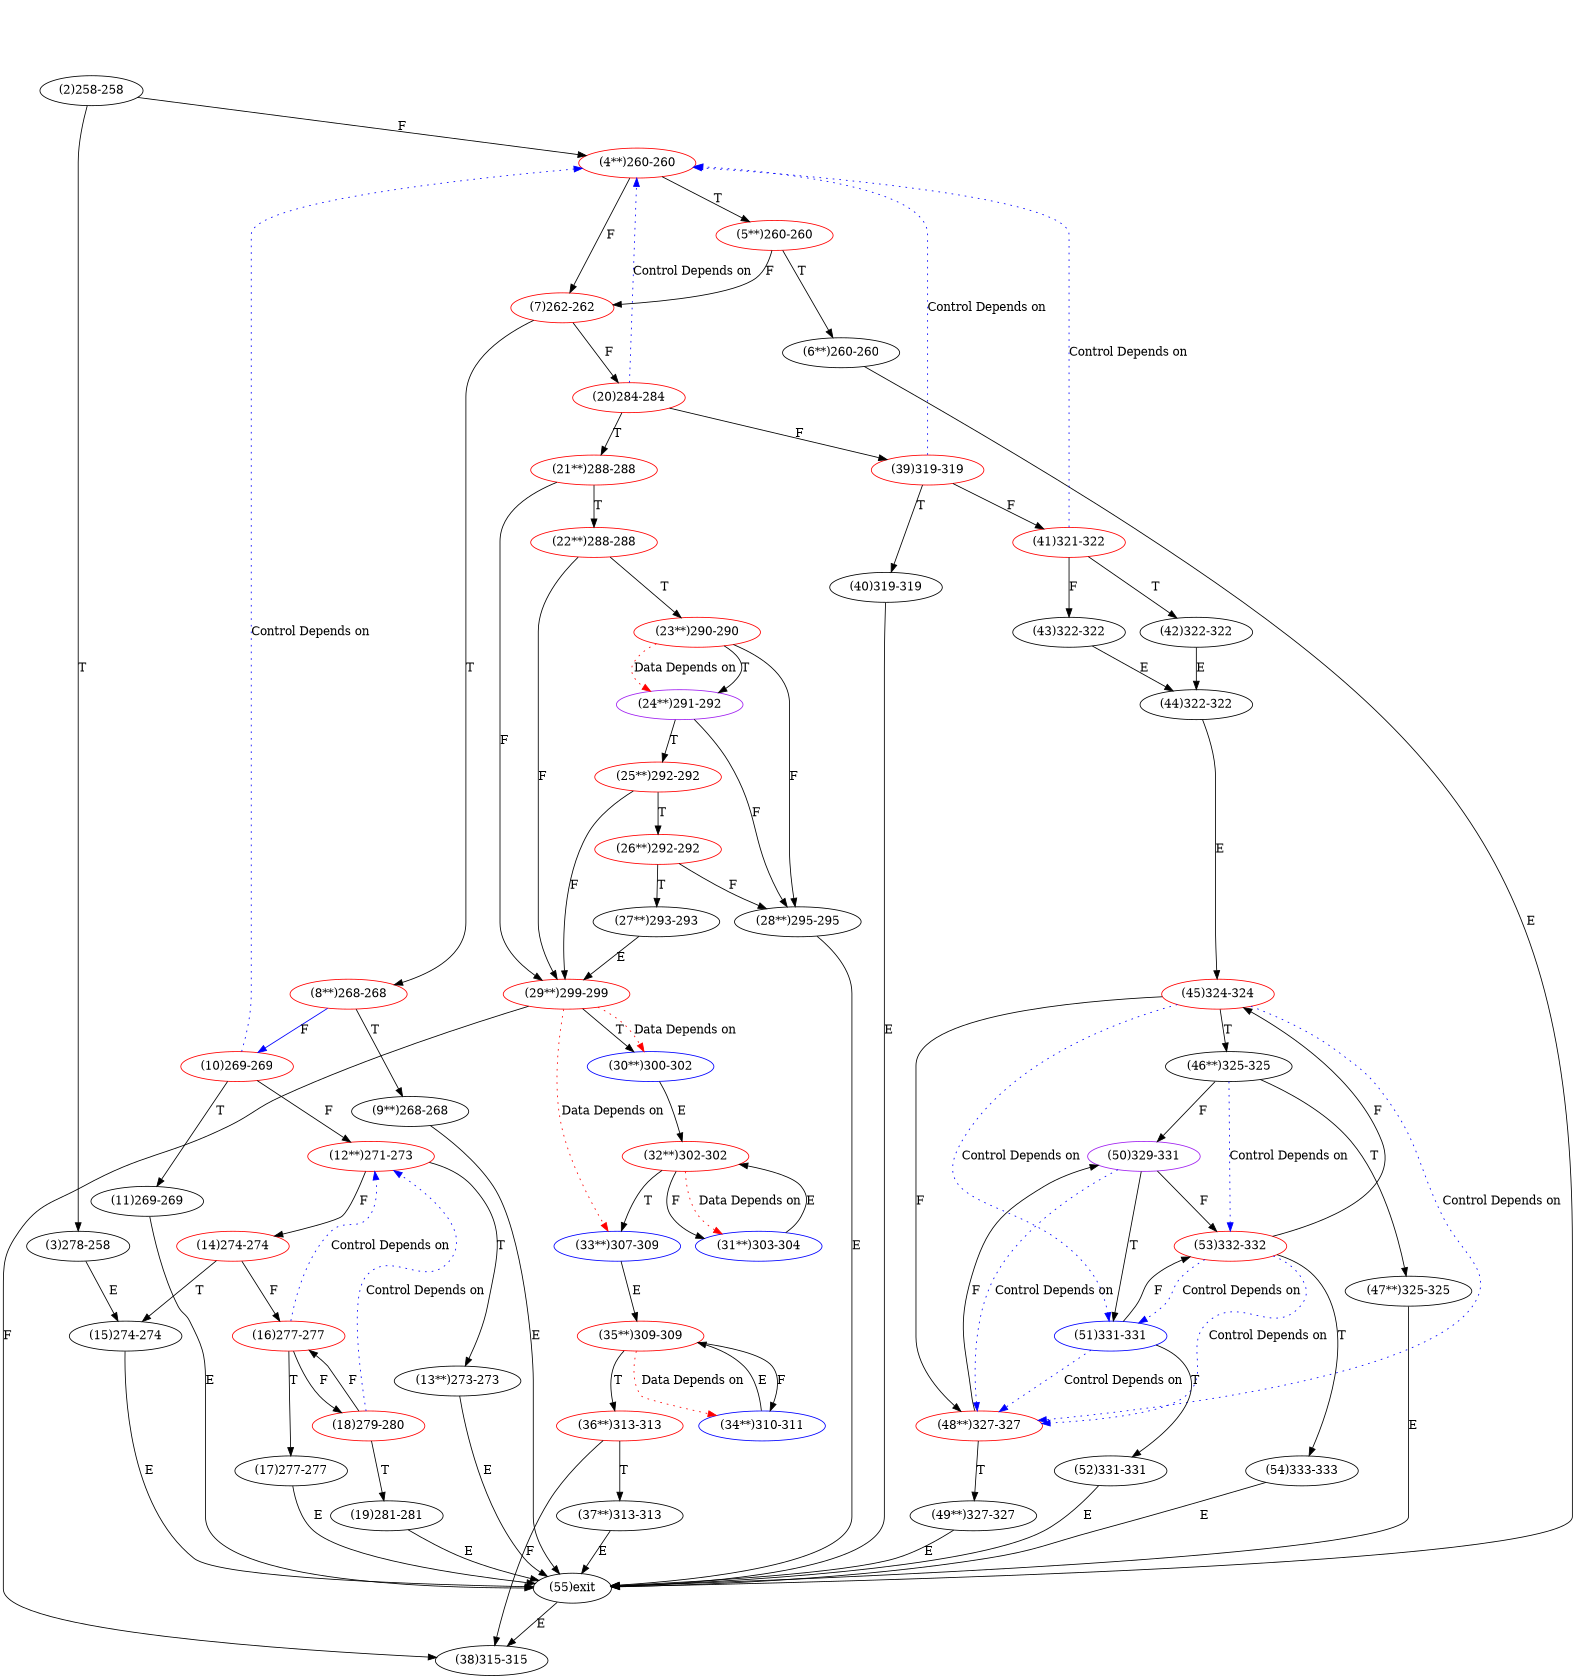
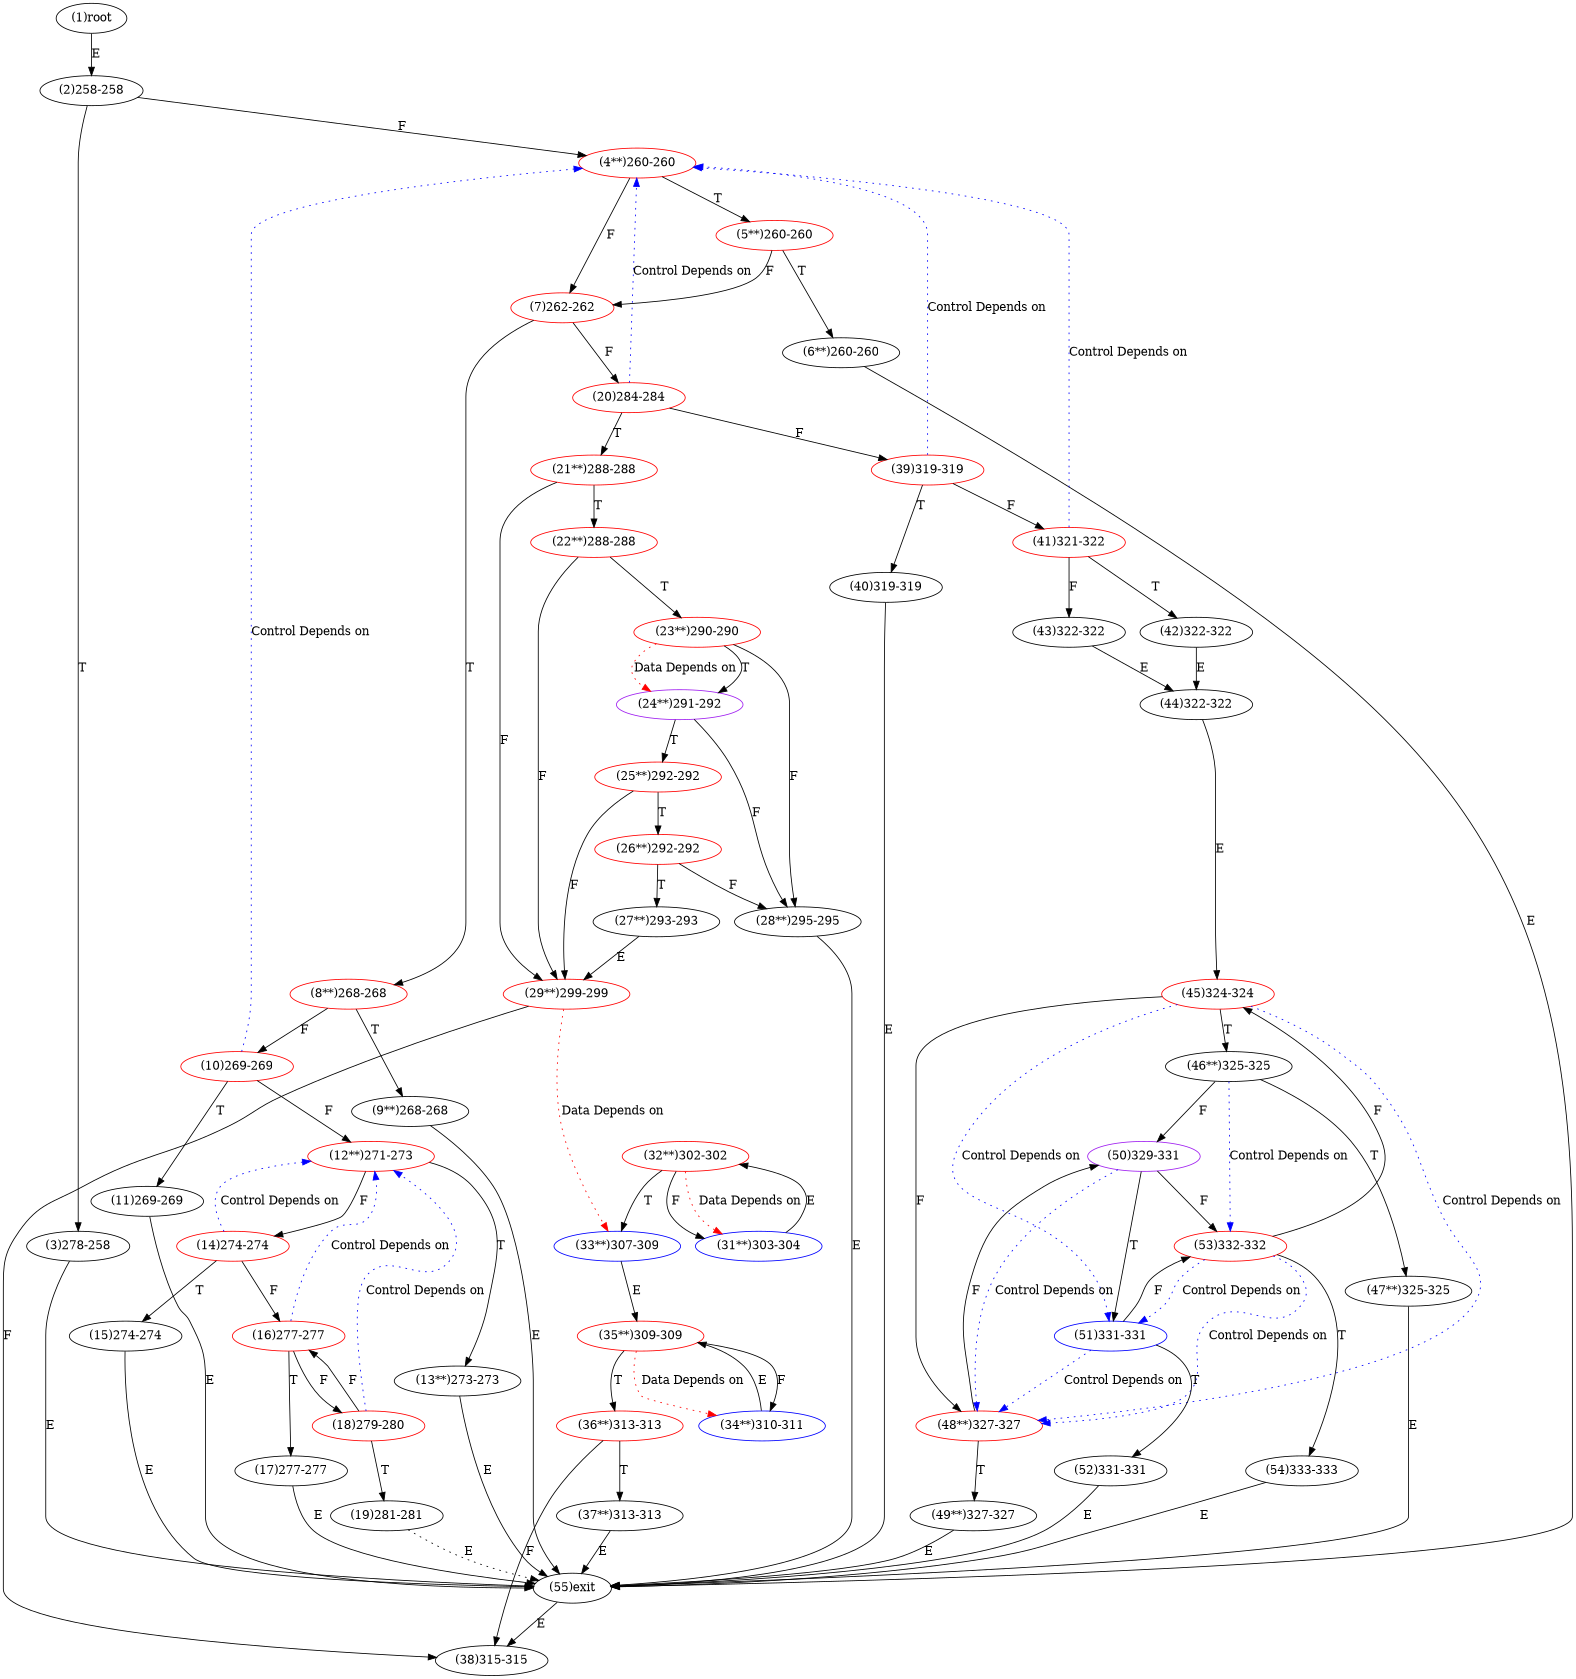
none -> (92, 18)
(296, 1028) -> (296, 1028)
(651, 1067) -> none
none -> (237, 1176)
(100, 1287) -> (151, 1556)
(467, 1559) -> (467, 1559)
